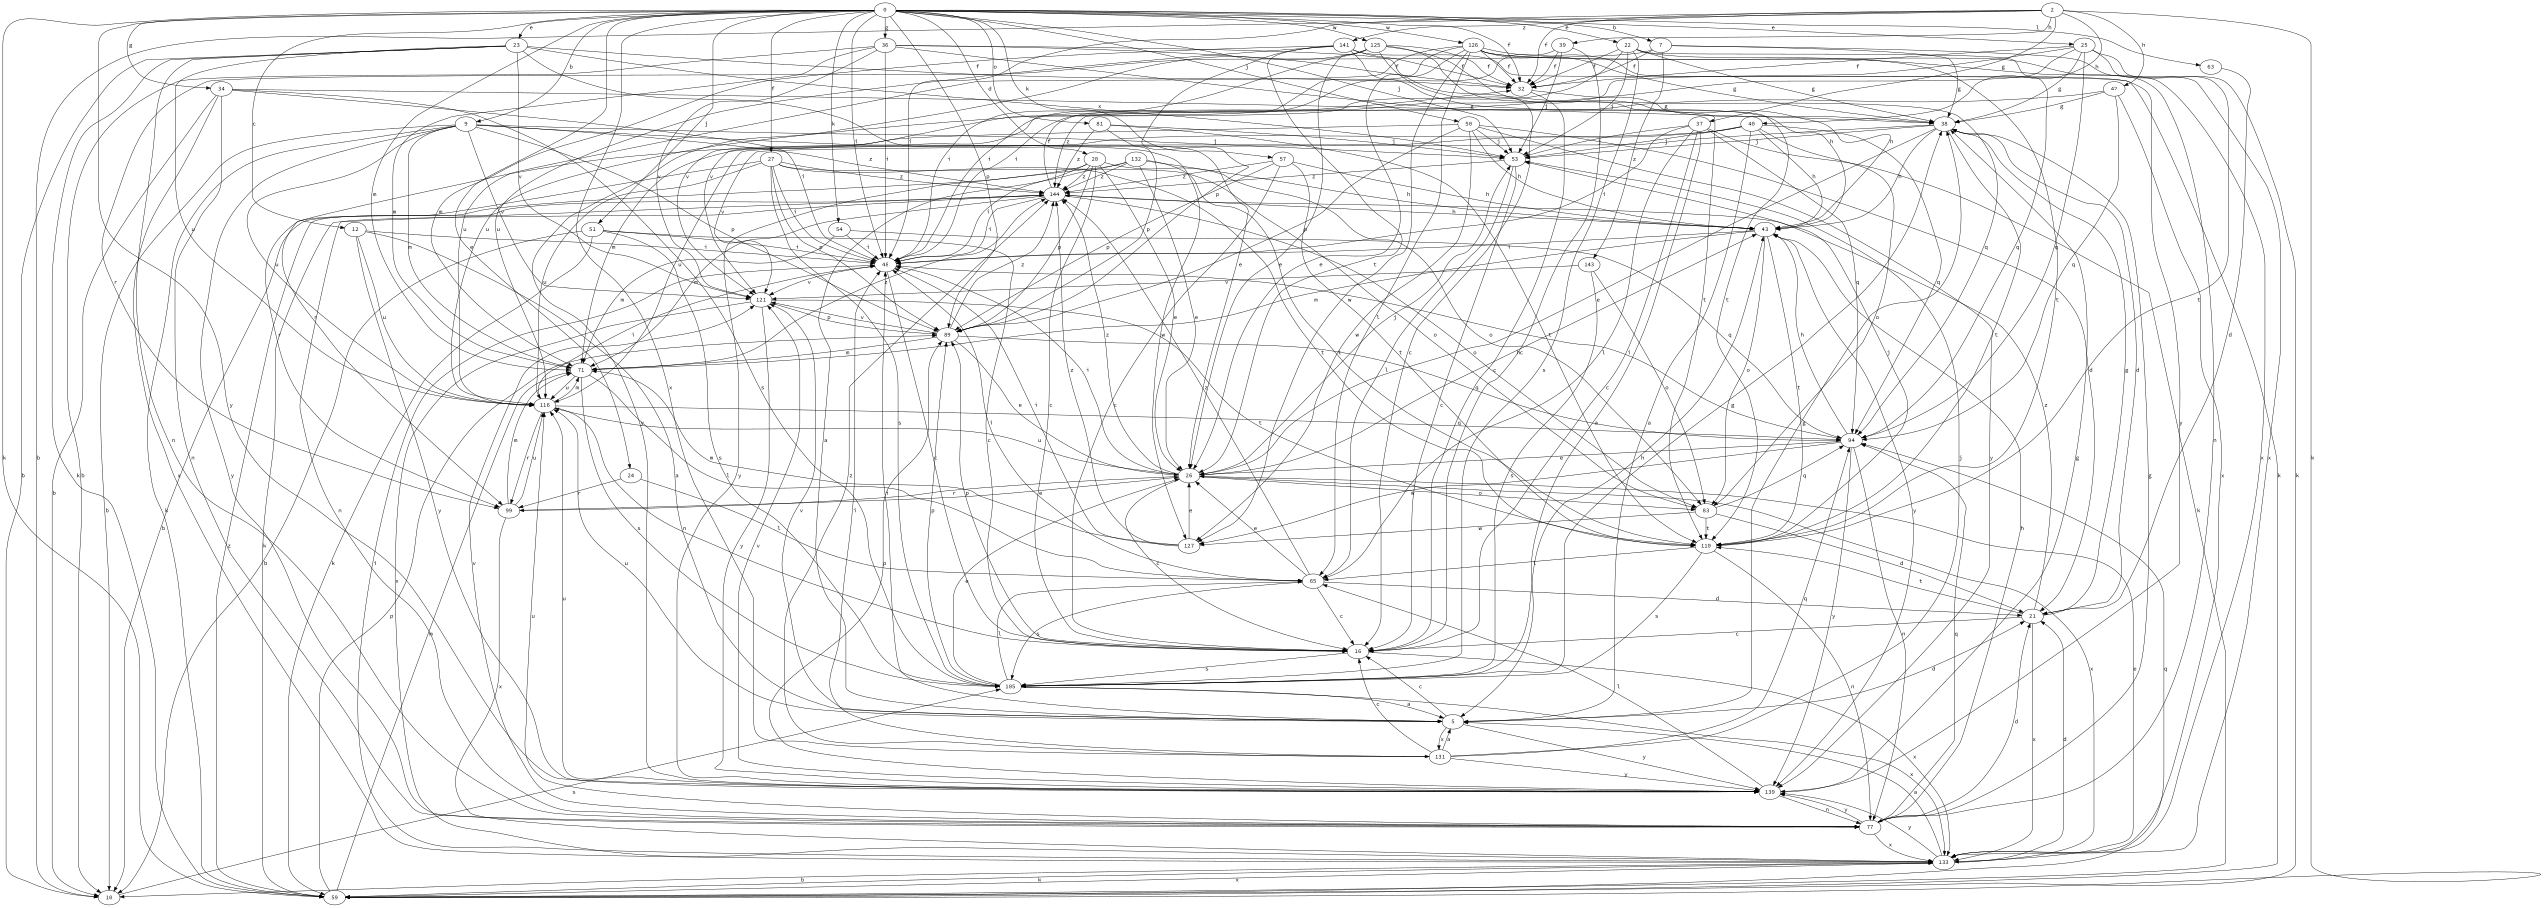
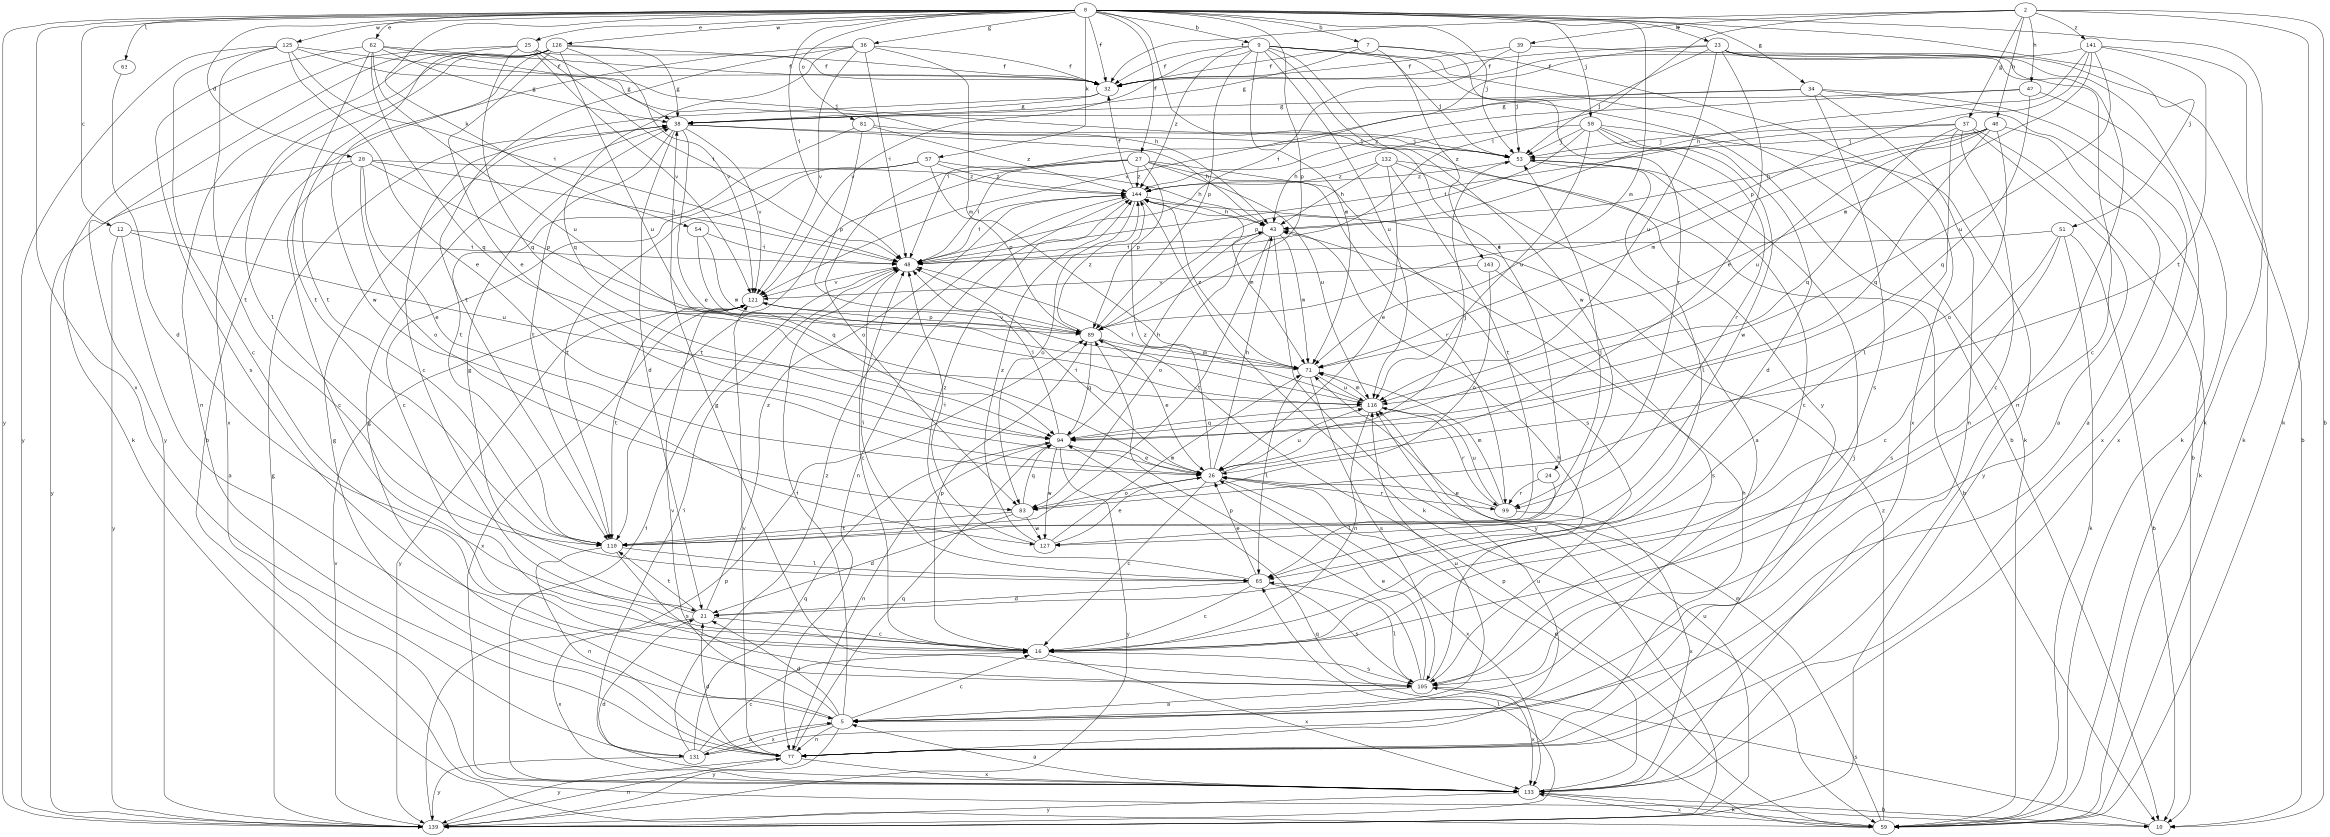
(1628, 45) -> (373, 45)
none -> (1181, 55)
(1100, 106) -> (1599, 106)
none -> (1499, 278)
none -> (812, 739)
